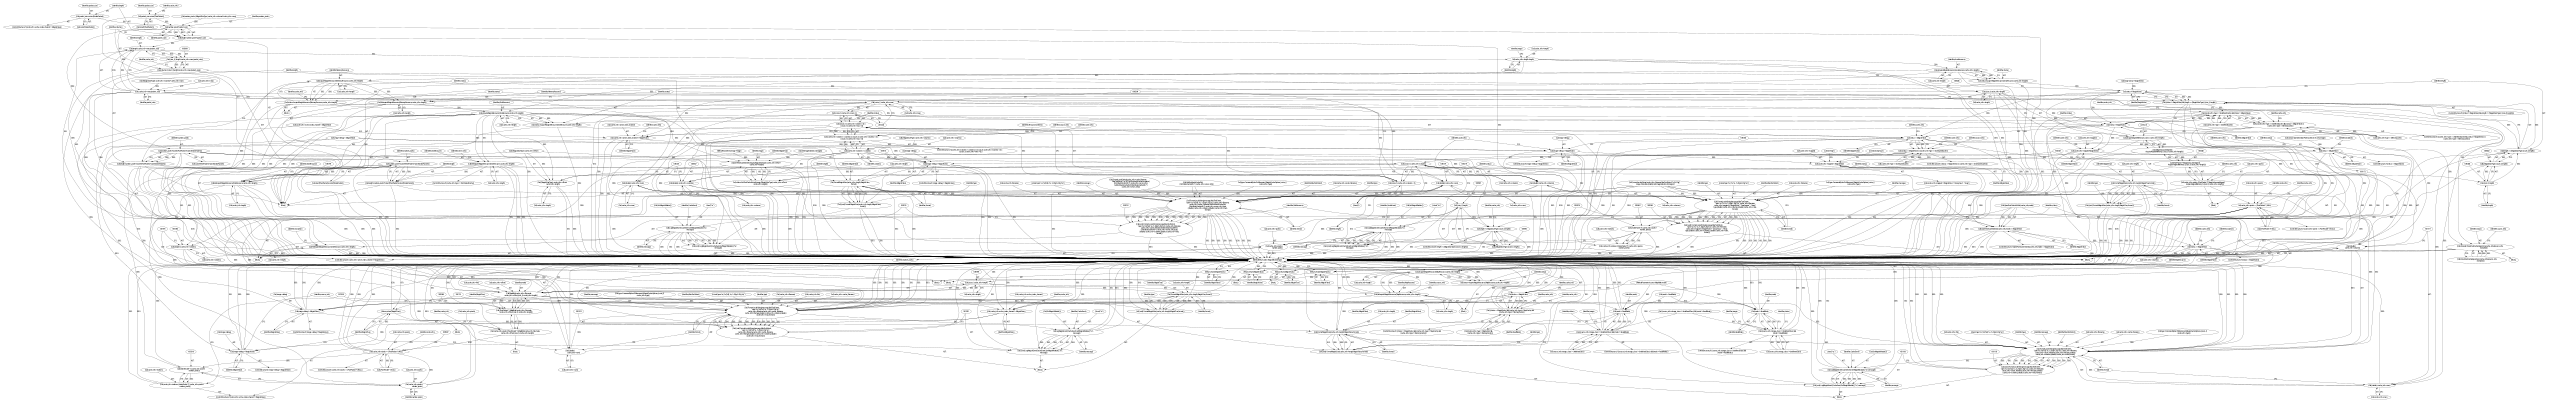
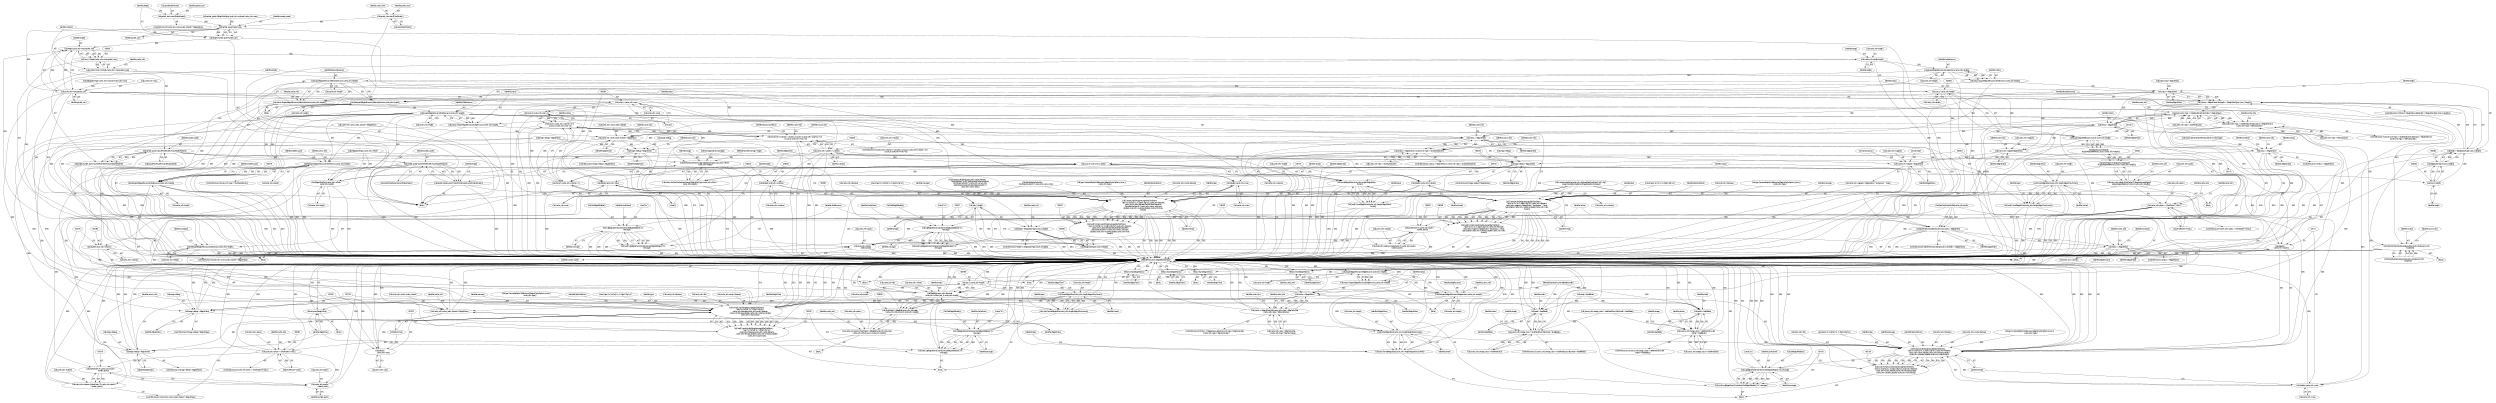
(83, 21) -> none
(915, 138) -> none
